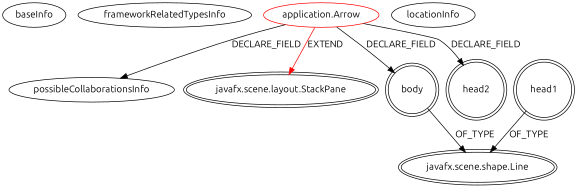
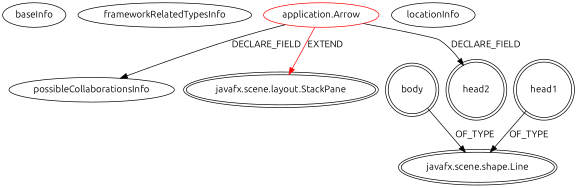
(363, 47) -> none
